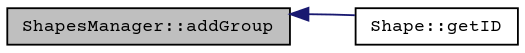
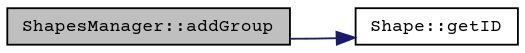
(332, 15) -> (313, 39)
